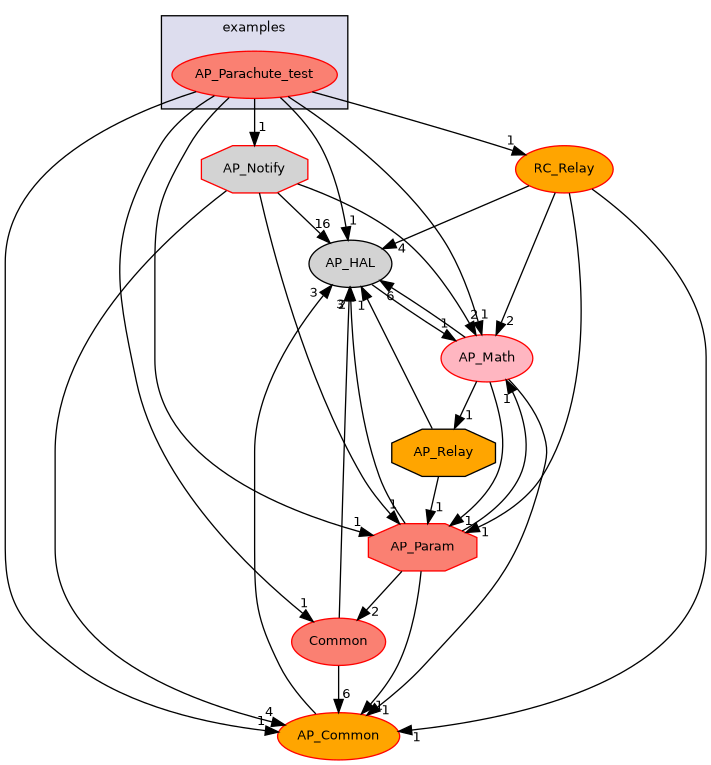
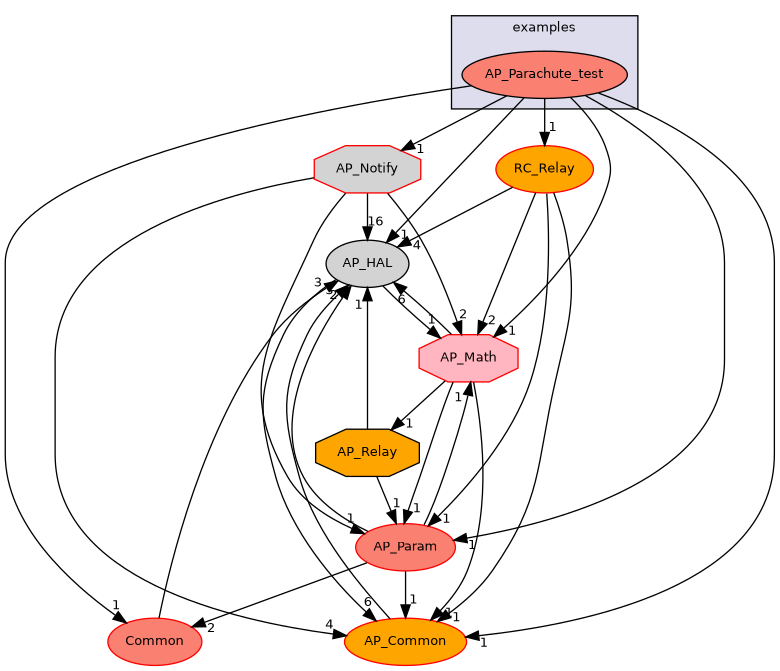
(255, 75) -> (545, 75)
(487, 358) -> (469, 358)
(423, 547) -> (406, 547)
(339, 683) -> (273, 467)
